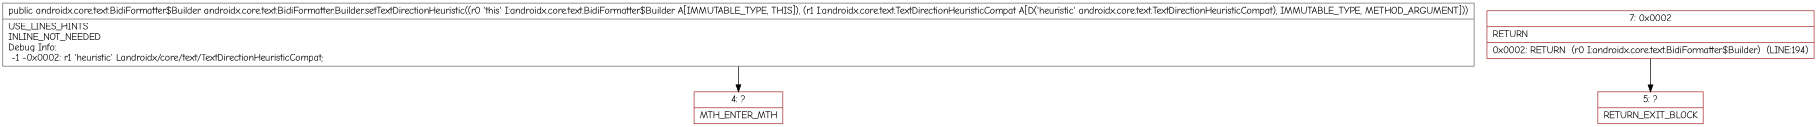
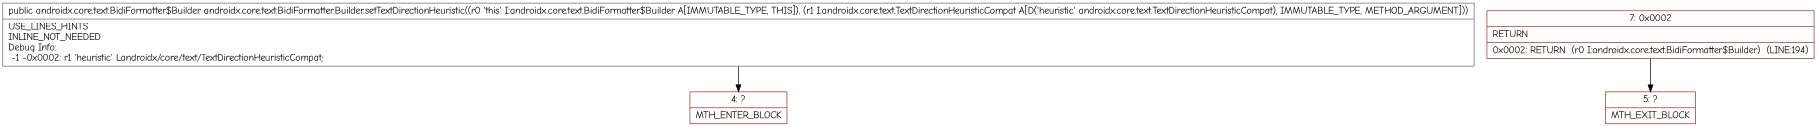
(738, 115) -> (738, 115)
(1651, 115) -> (1651, 115)
